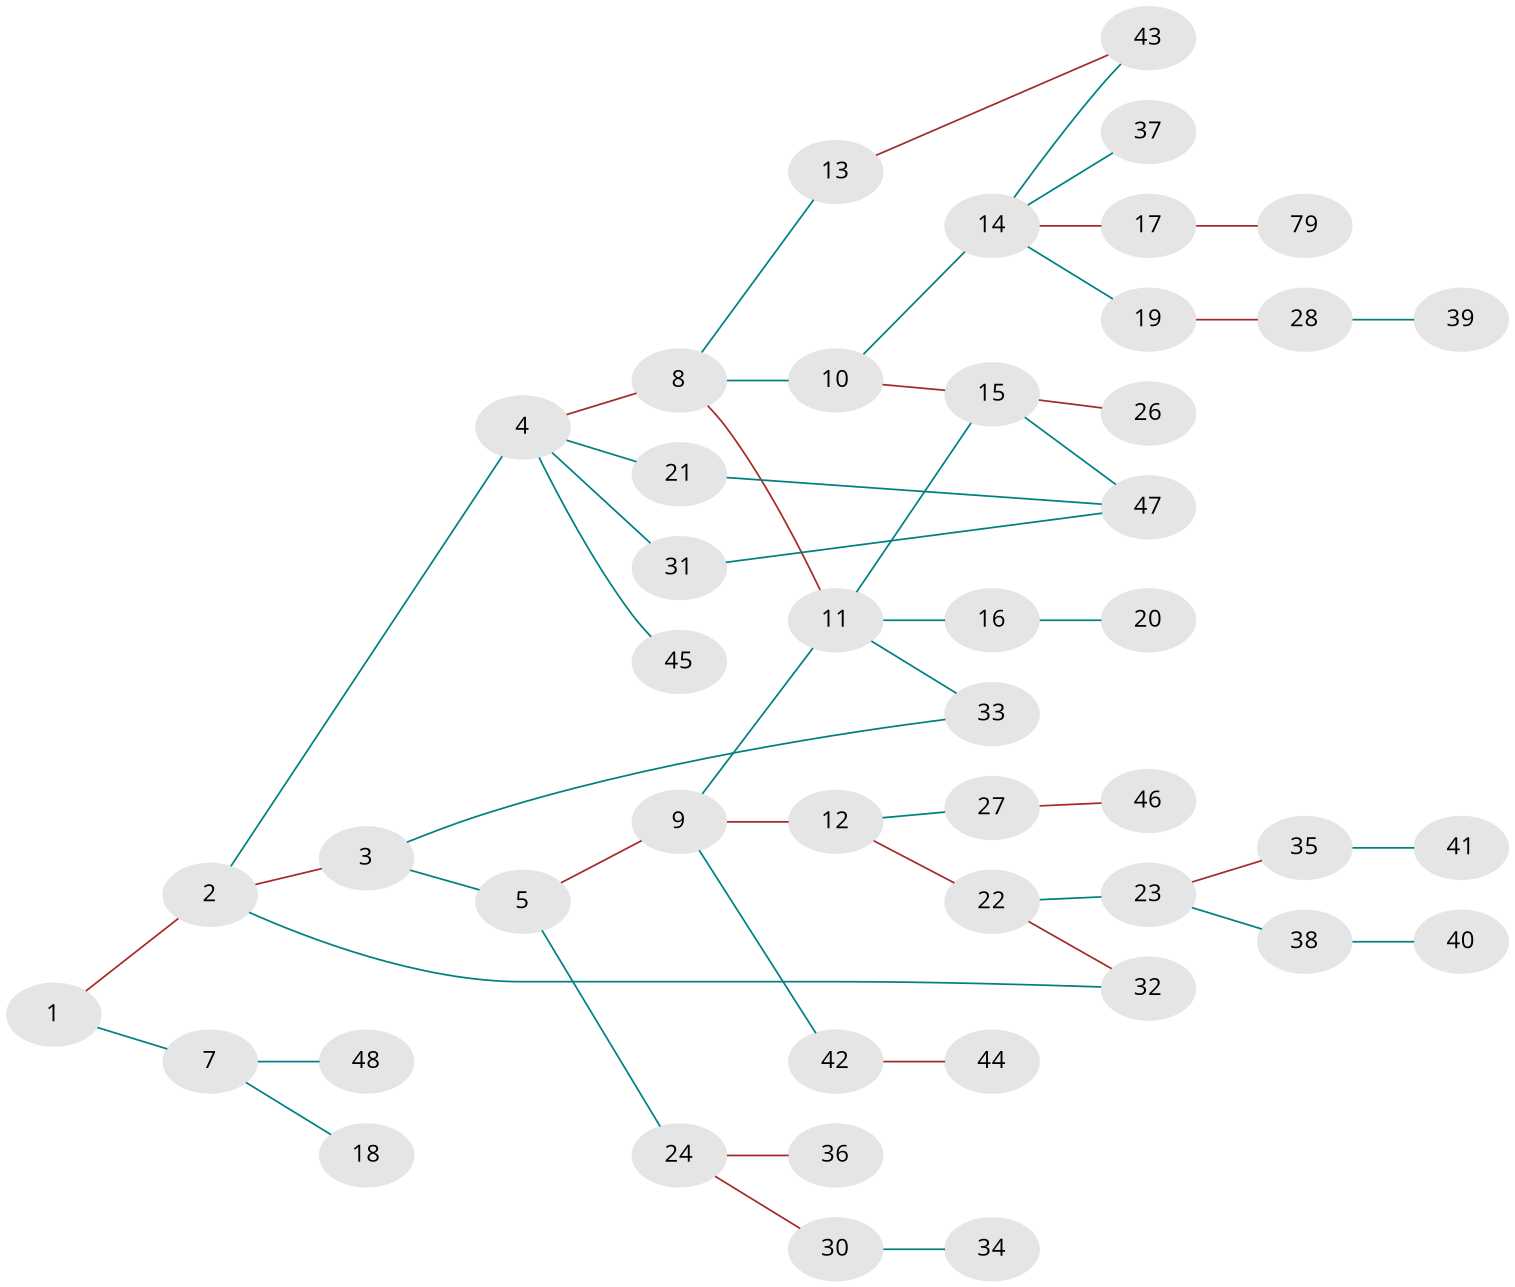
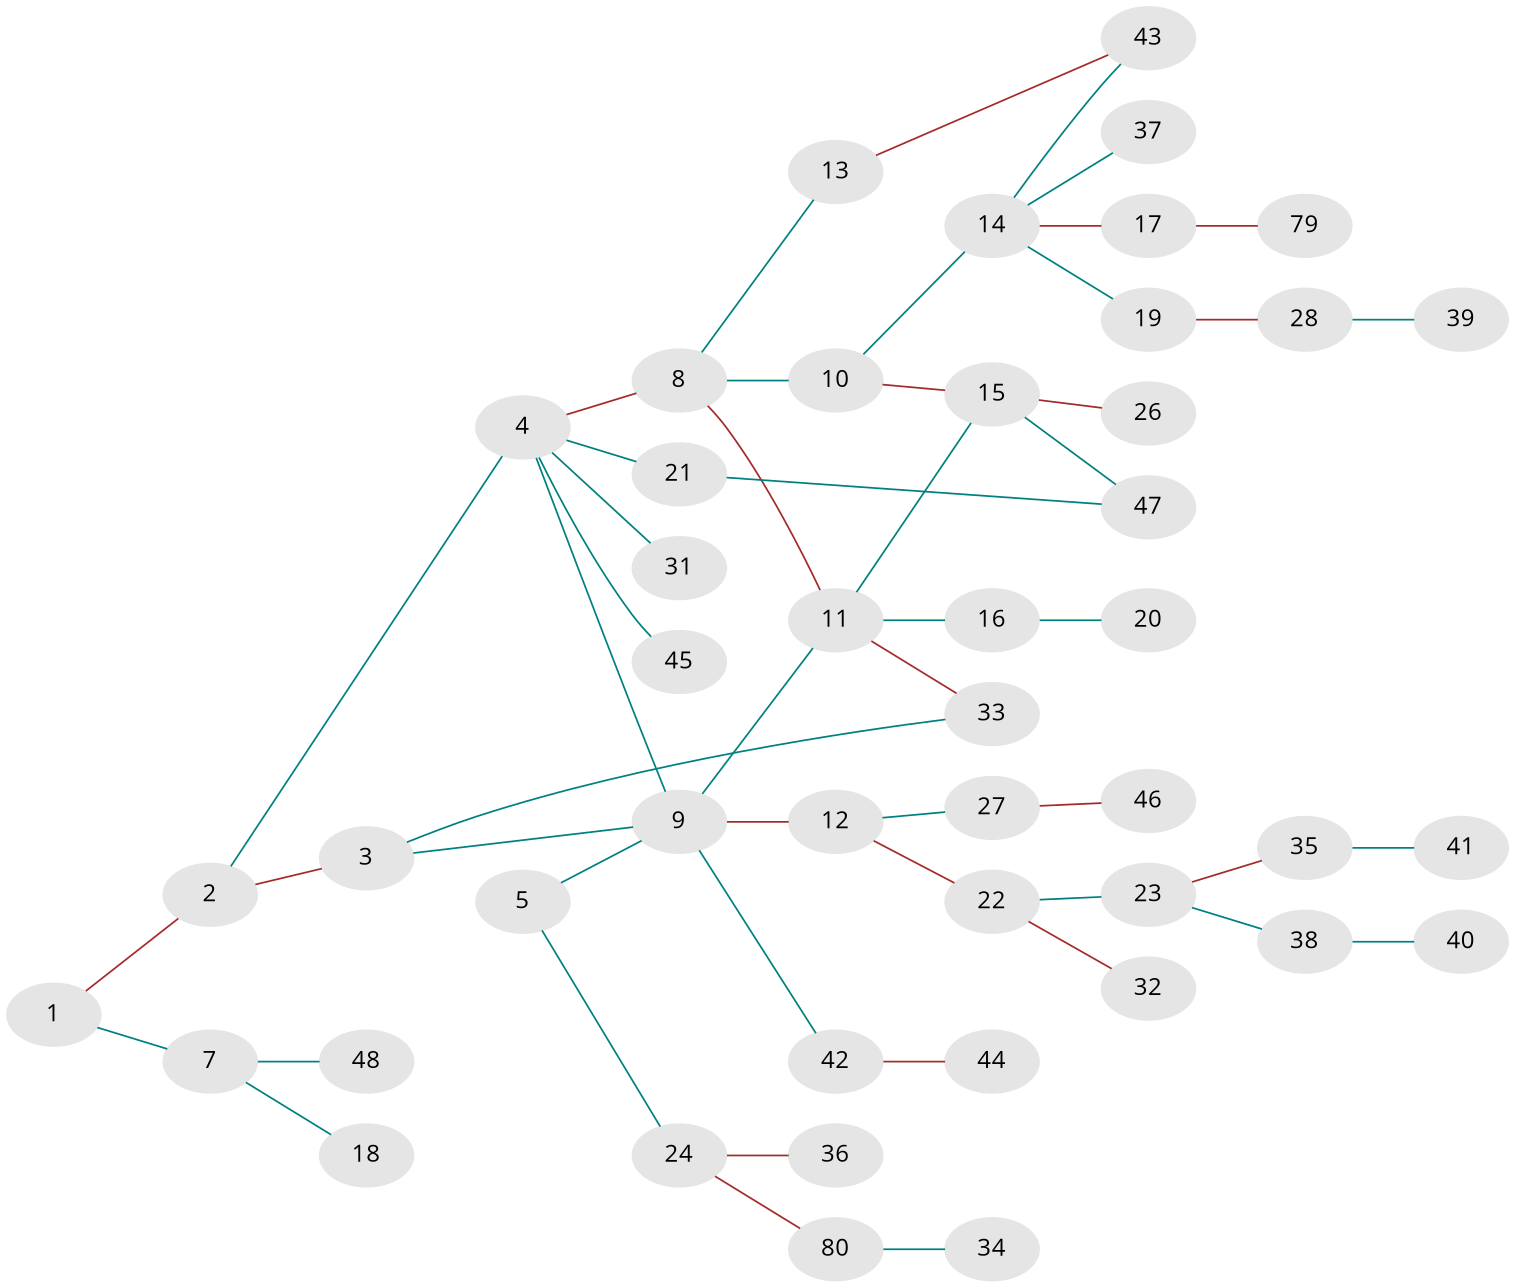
(914, 538) -> none
none -> (600, 625)
(914, 667) -> (914, 667)
(601, 862) -> (601, 862)
(445, 880) -> (523, 840)
(670, 982) -> none
(836, 1249) -> (836, 1249)
